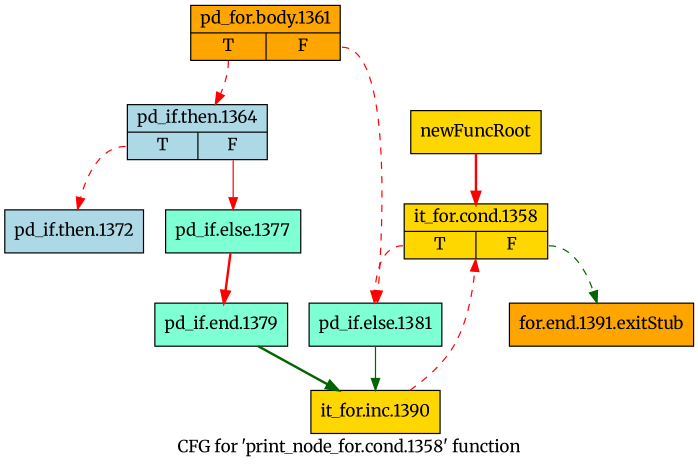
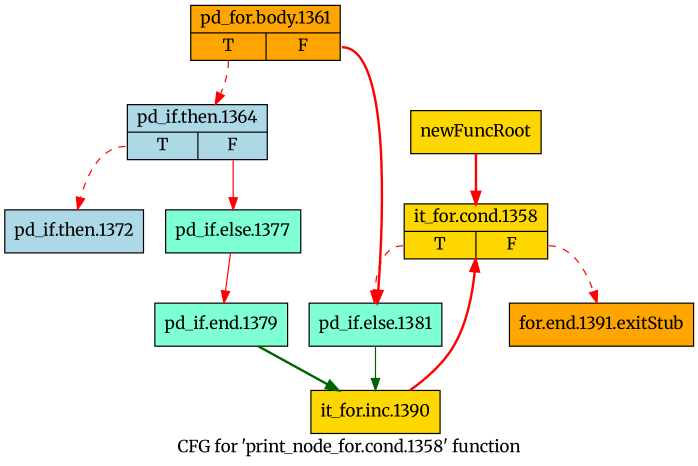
(381, 162) -> (381, 162)
(578, 262) -> (578, 262)
(228, 272) -> (228, 272)
(457, 339) -> (457, 339)
